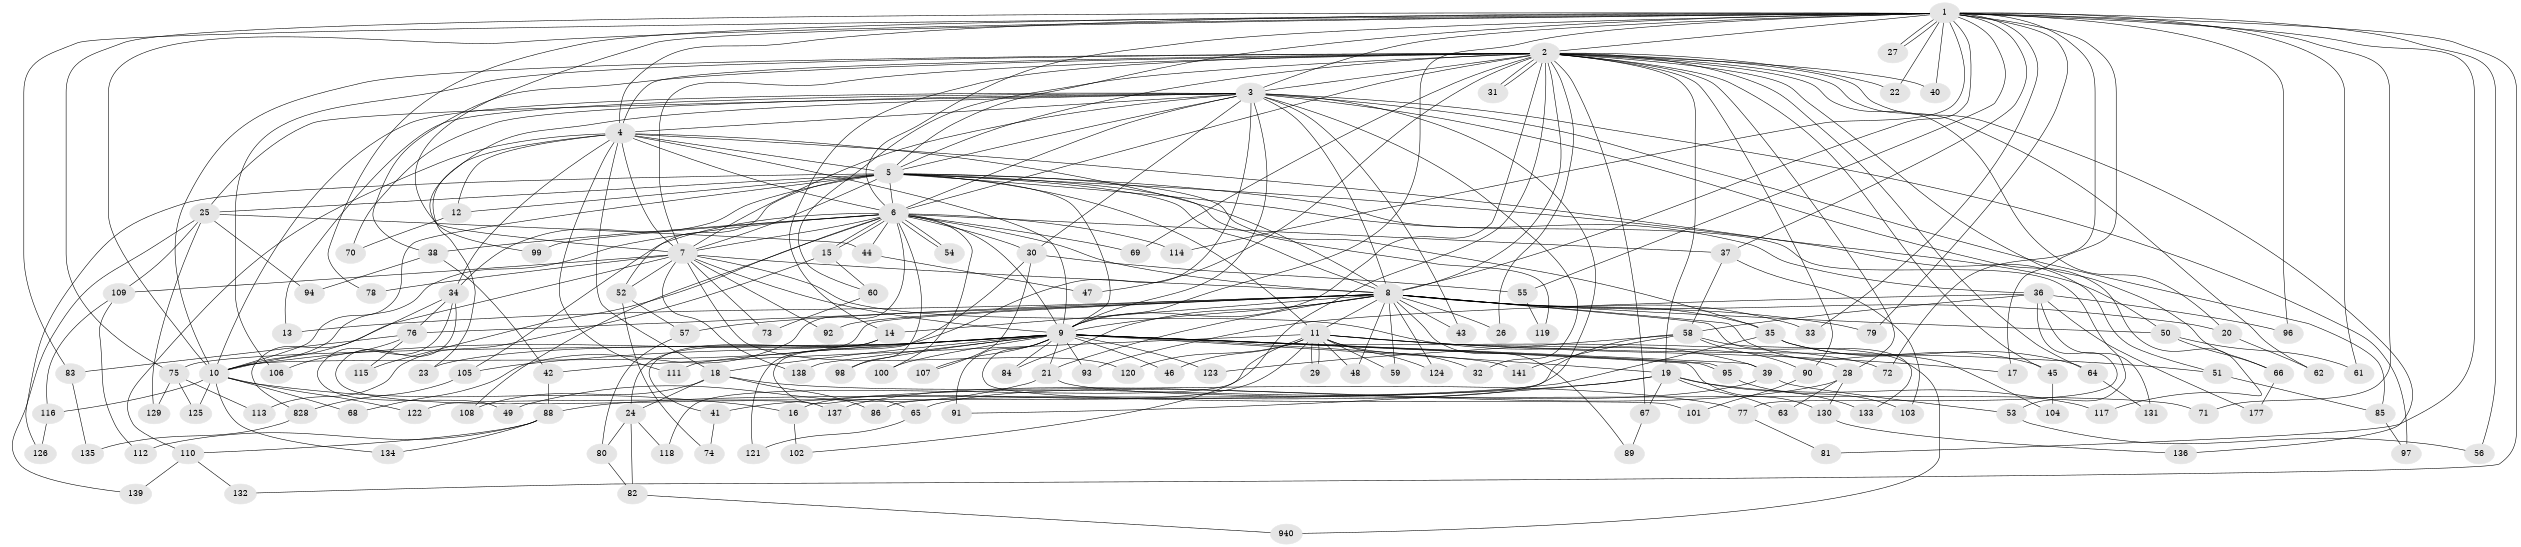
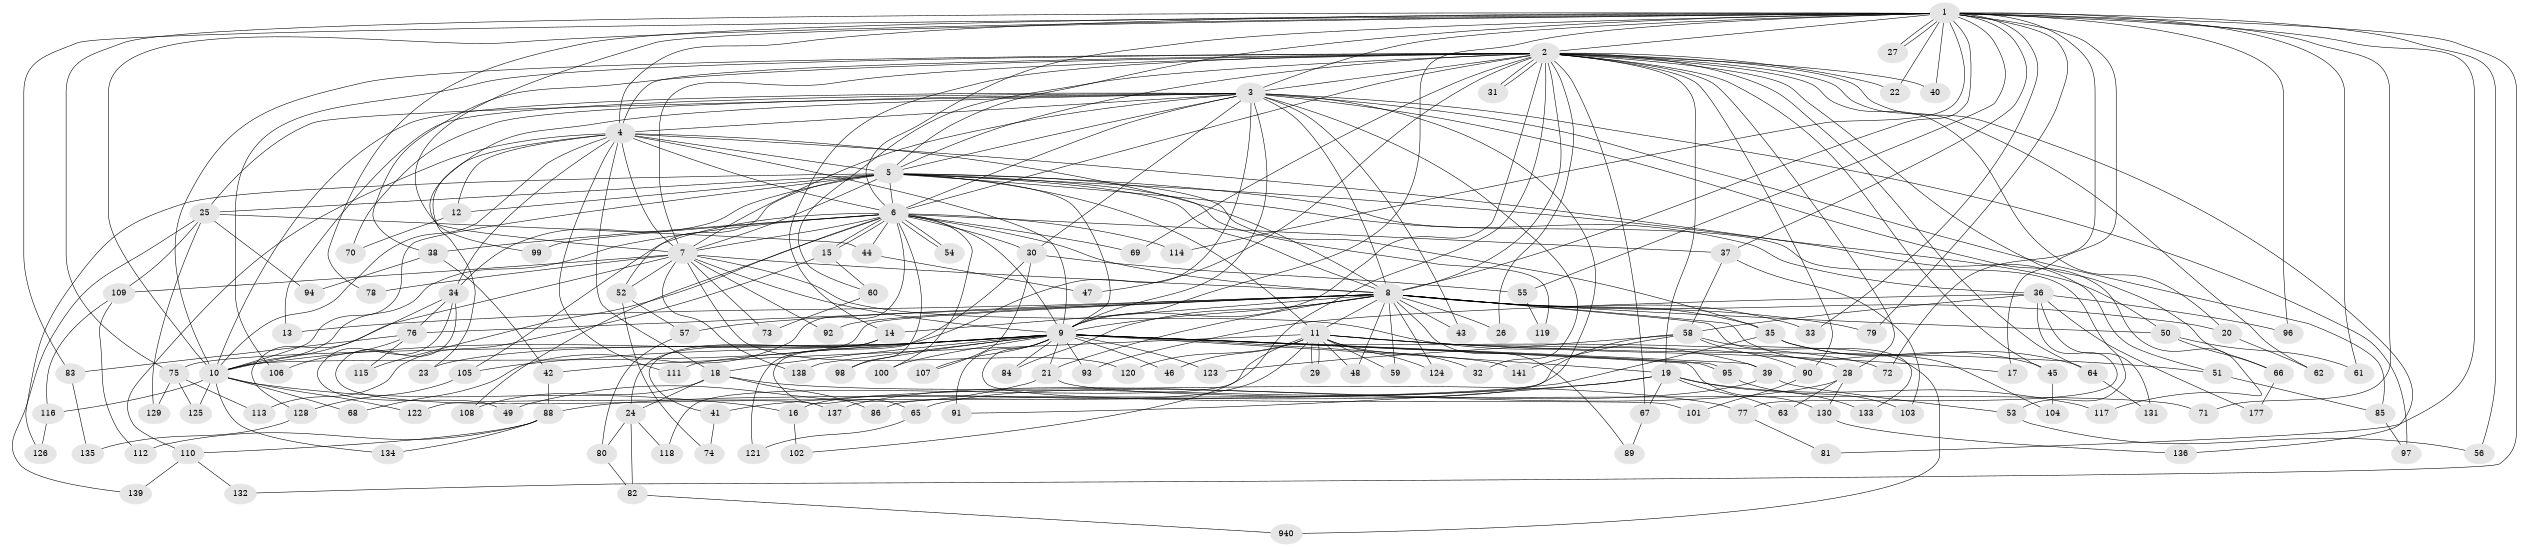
none -> (407, 240)
(301, 414) -> (301, 414)
